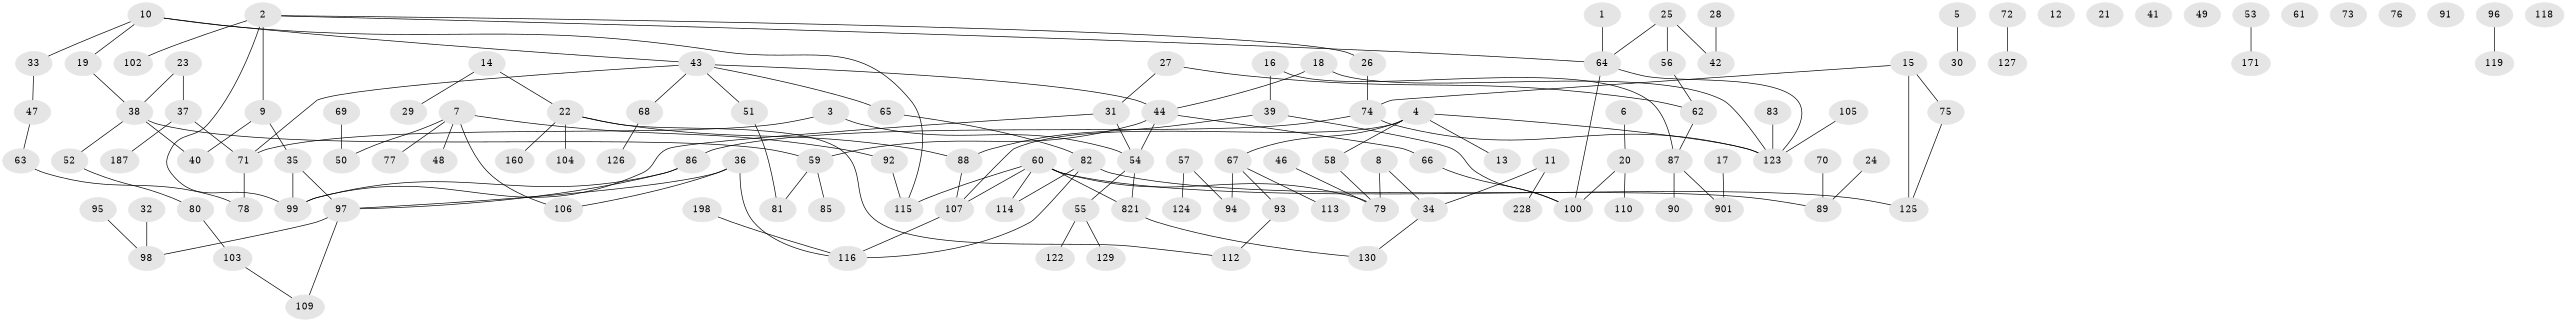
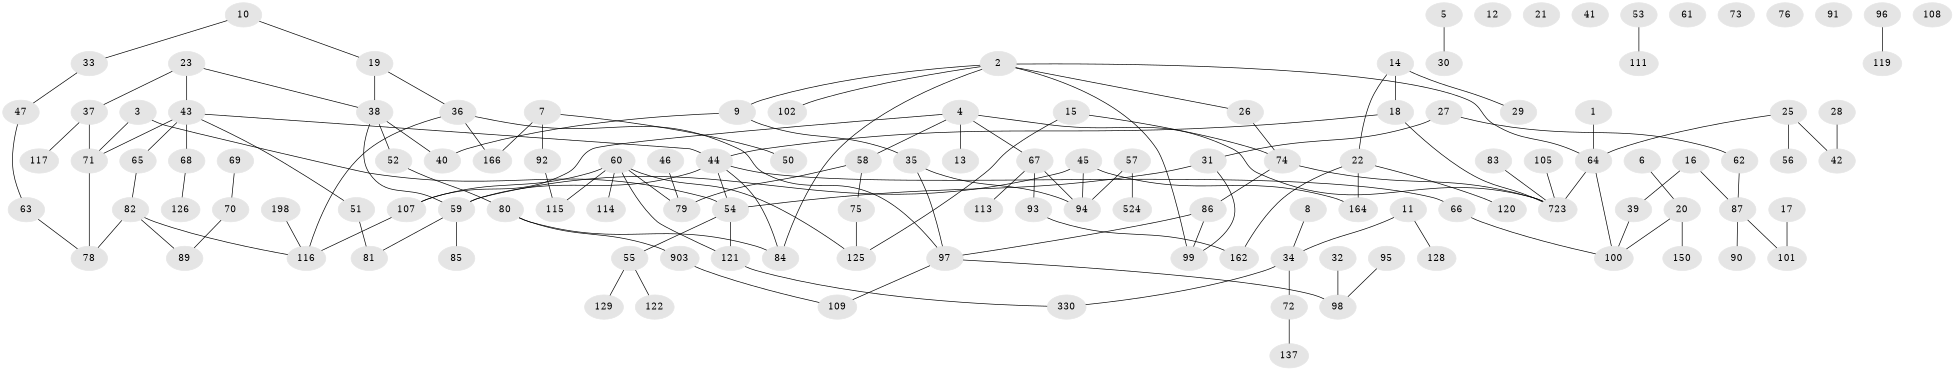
(2202, 15) -> none
(2545, 15) -> (1932, 15)
(595, 37) -> none
(421, 43) -> (187, 88)
(2008, 64) -> (1289, 356)
(2251, 64) -> (1639, 64)
none -> (416, 88)
none -> (1395, 88)
(1927, 88) -> (860, 185)
(1686, 93) -> none
(342, 134) -> (233, 185)
(120, 161) -> (39, 161)
(390, 161) -> none
(439, 161) -> none
(515, 161) -> (1507, 210)
(565, 161) -> (1358, 210)
(964, 161) -> none
none -> (1084, 161)
(1773, 161) -> (1558, 210)
(1872, 161) -> none
(293, 185) -> (997, 185)
(1046, 185) -> (110, 234)
(1380, 185) -> none
(563, 210) -> (492, 161)
(1131, 210) -> (730, 258)
(1182, 210) -> (1132, 210)
(1523, 210) -> (1437, 258)
(1624, 210) -> (1682, 258)
(1724, 210) -> (1787, 258)
(233, 258) -> (680, 258)
none -> (781, 258)
(1231, 258) -> (1239, 258)
(1368, 258) -> (1067, 307)
none -> (1289, 283)
